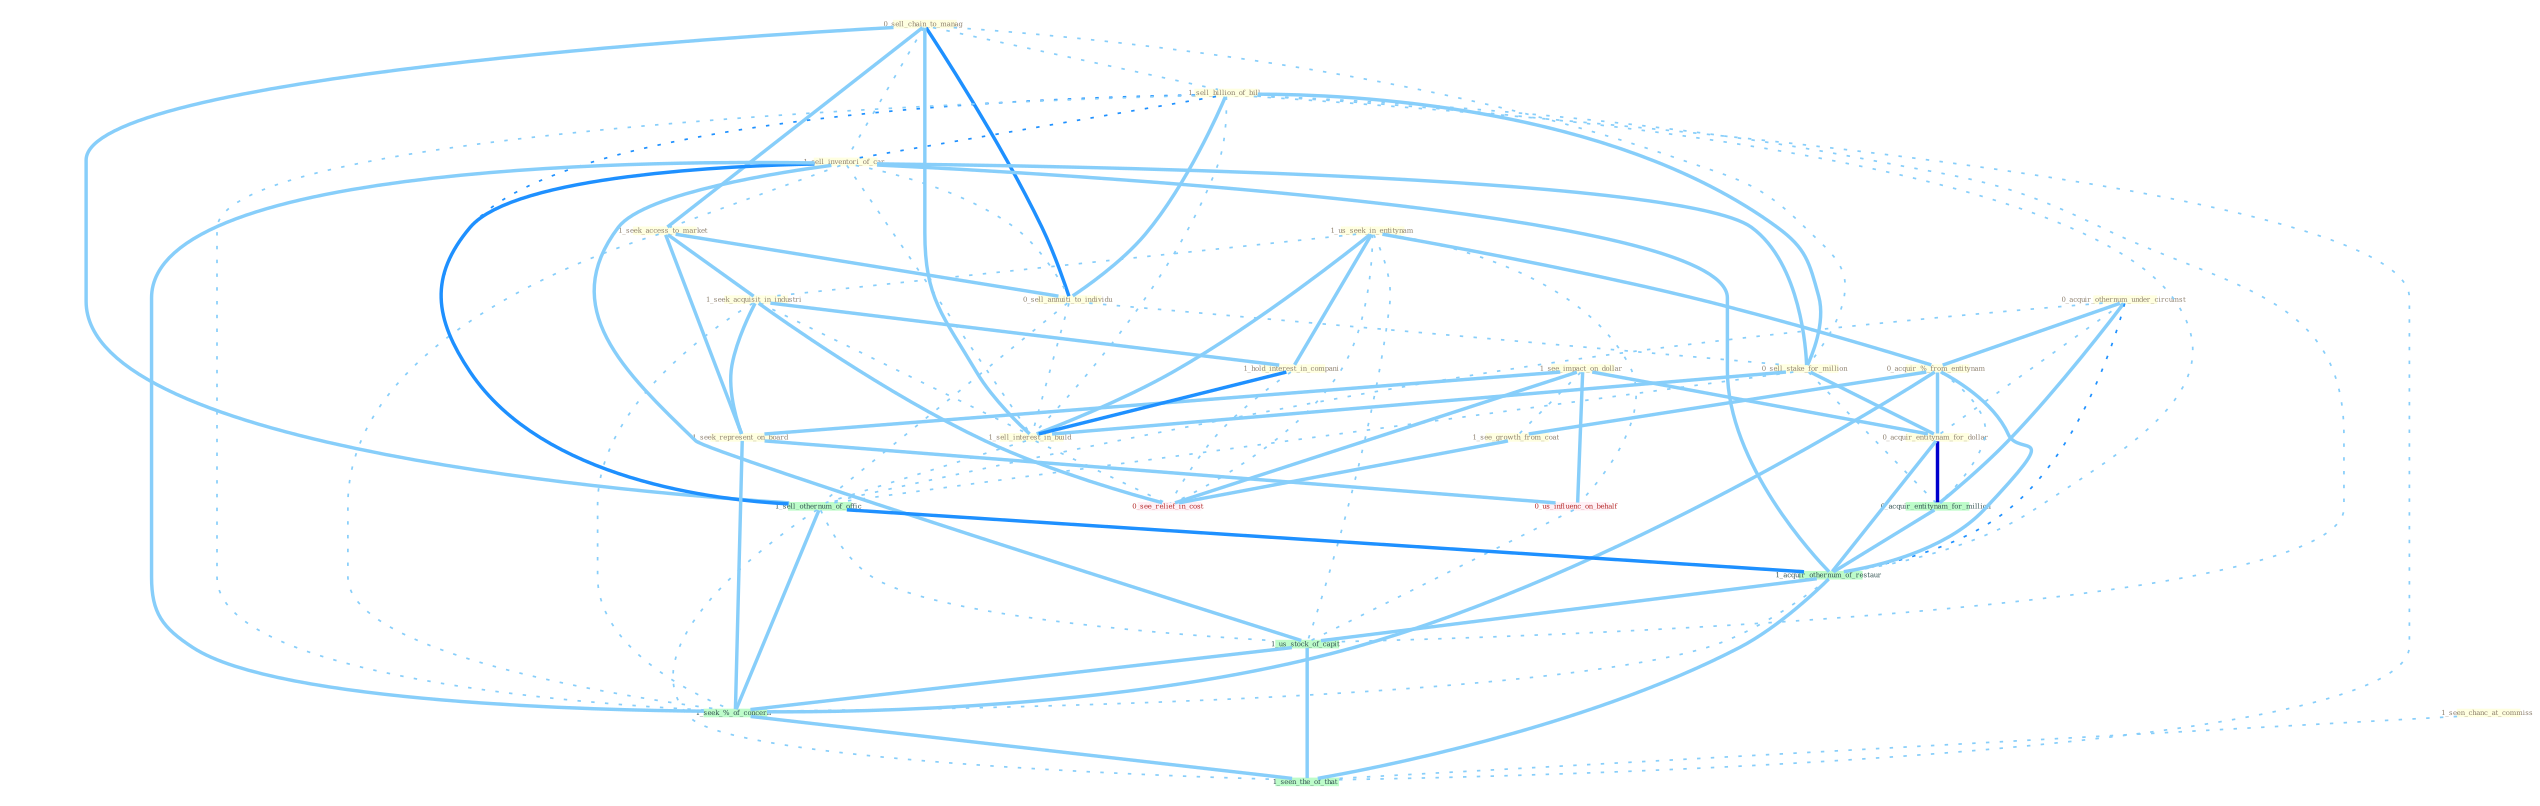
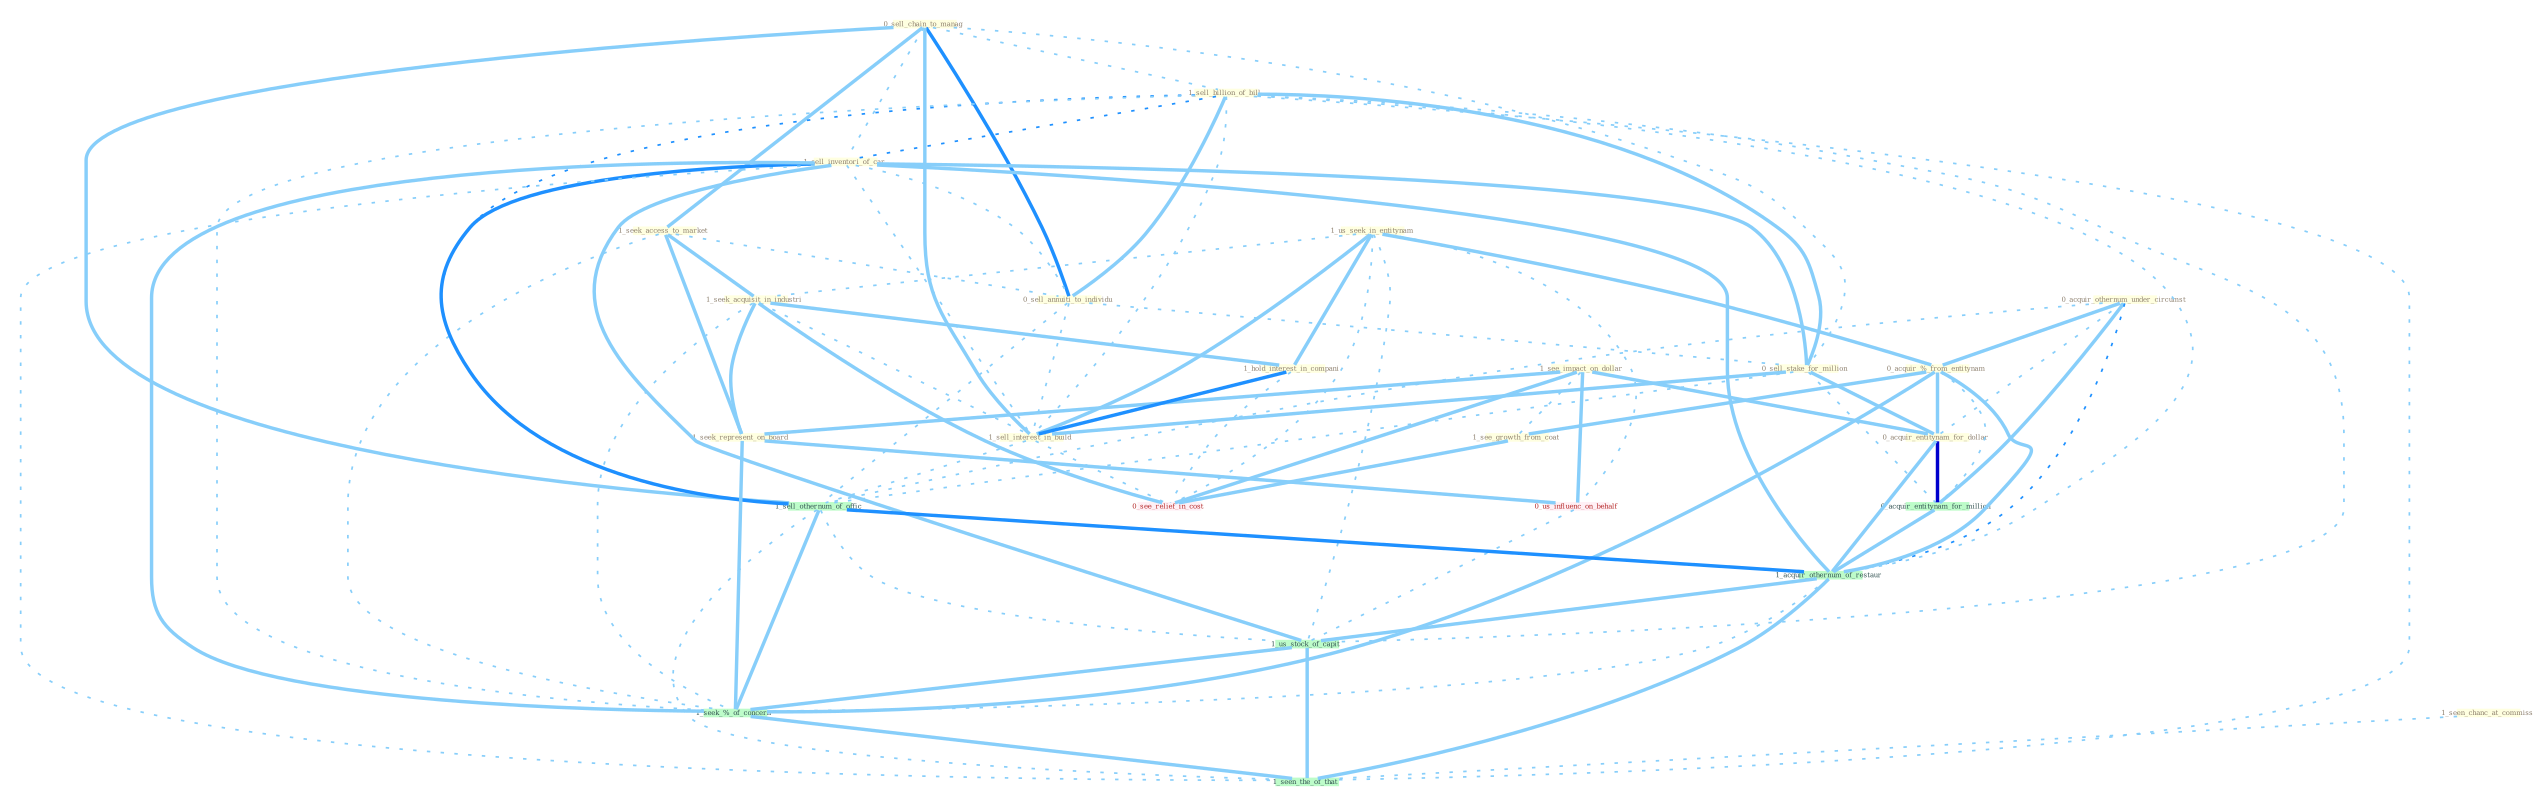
(755, 196) -> (63, 686)
(867, 265) -> (867, 265)
